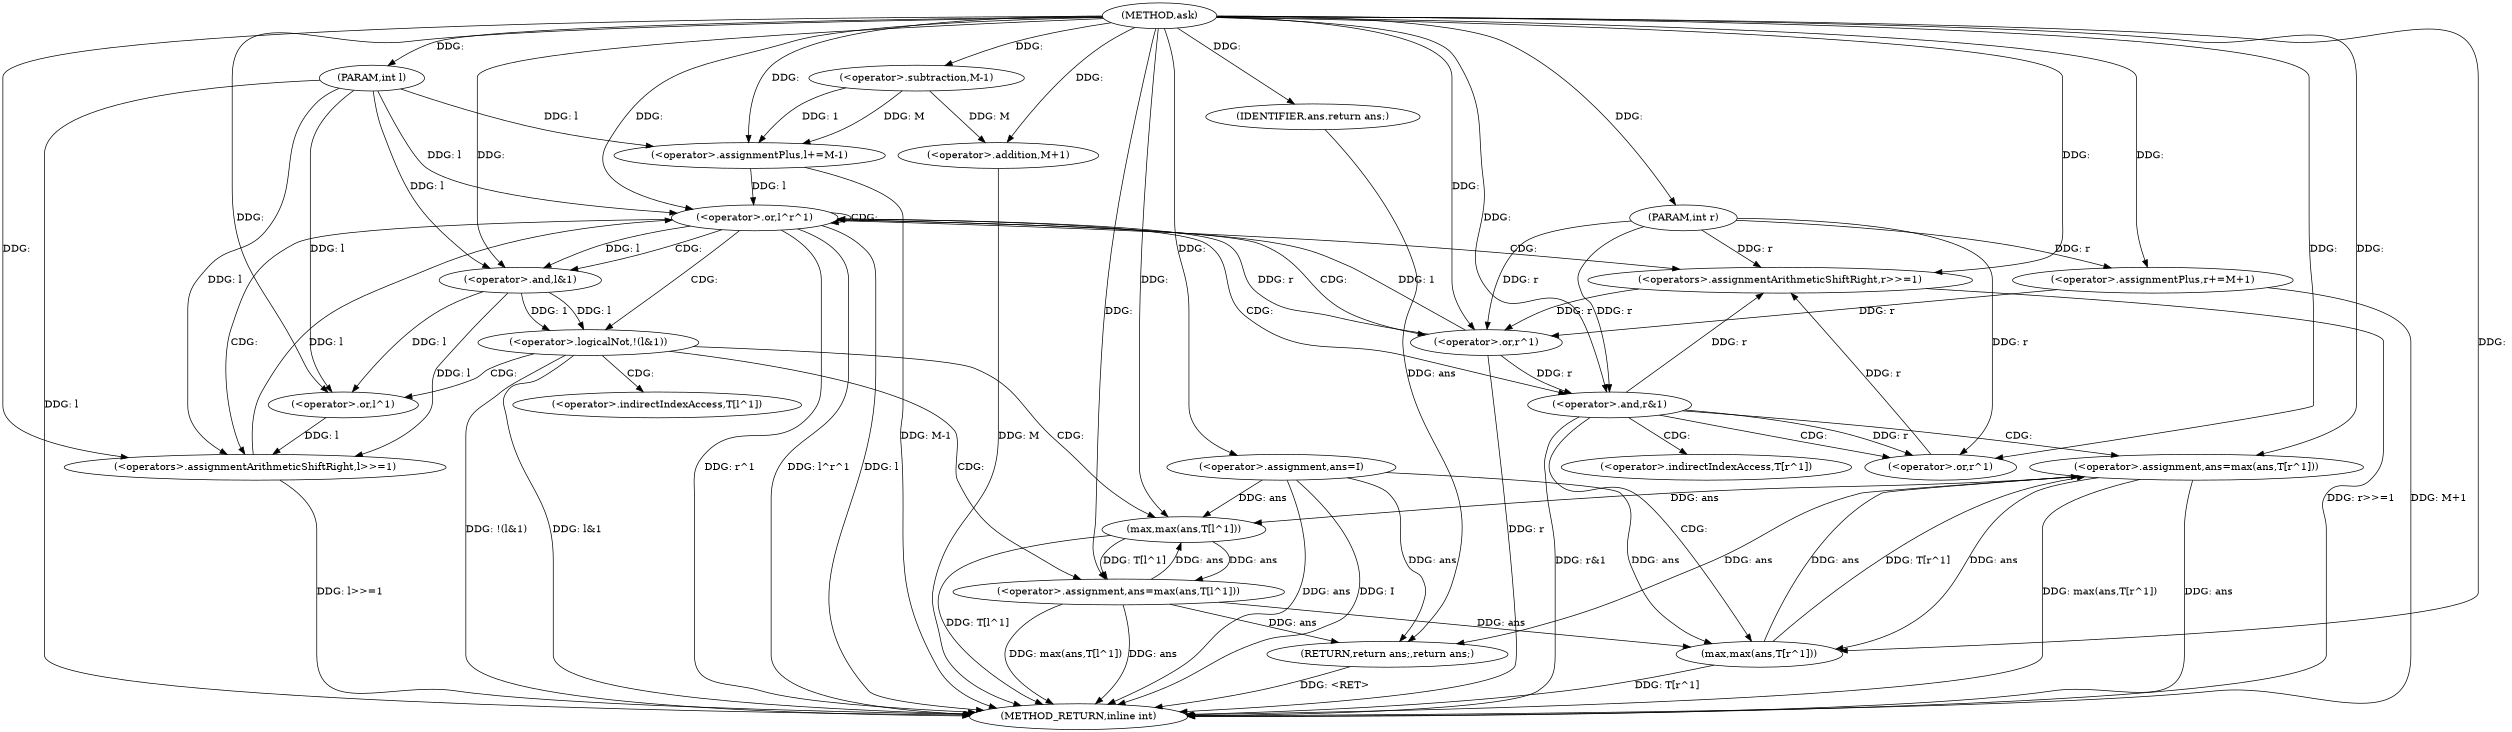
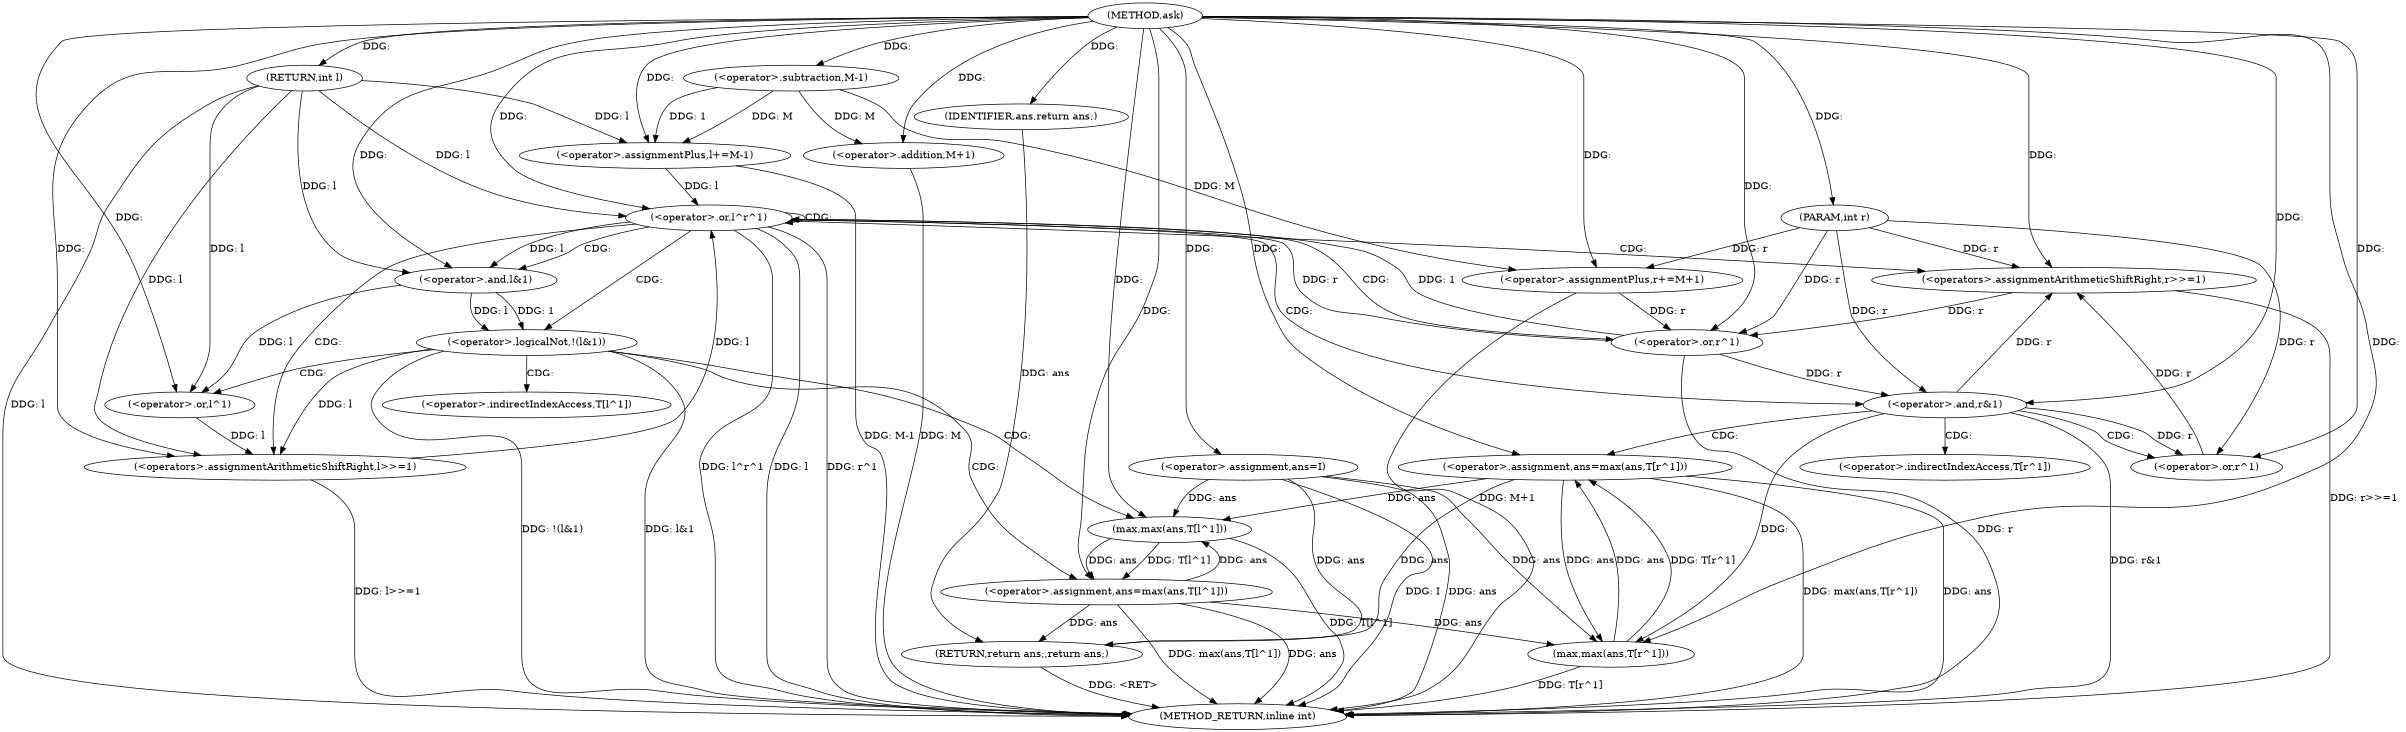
(372, 78) -> (305, 78)
none -> (1170, 184)
(433, 379) -> (340, 374)
(1696, 530) -> (1776, 530)
